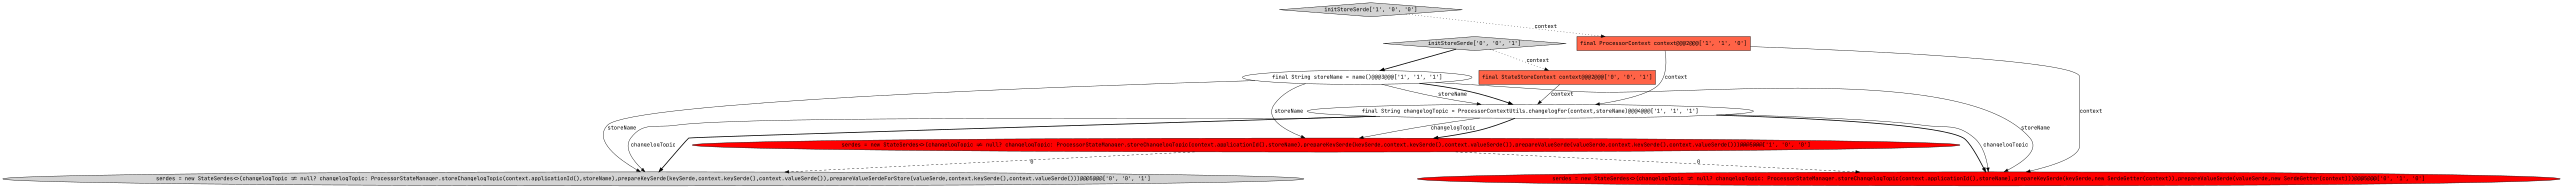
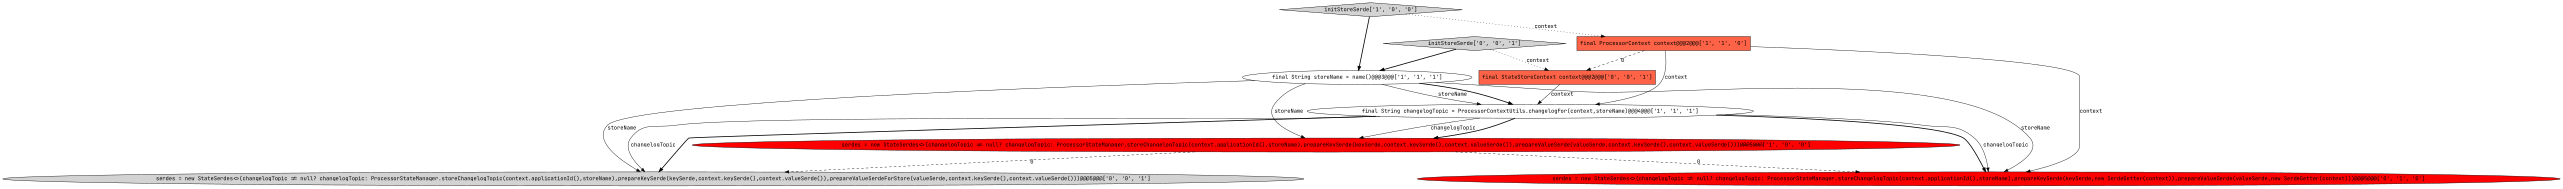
none -> (1364, 42)
none -> (1617, 60)
